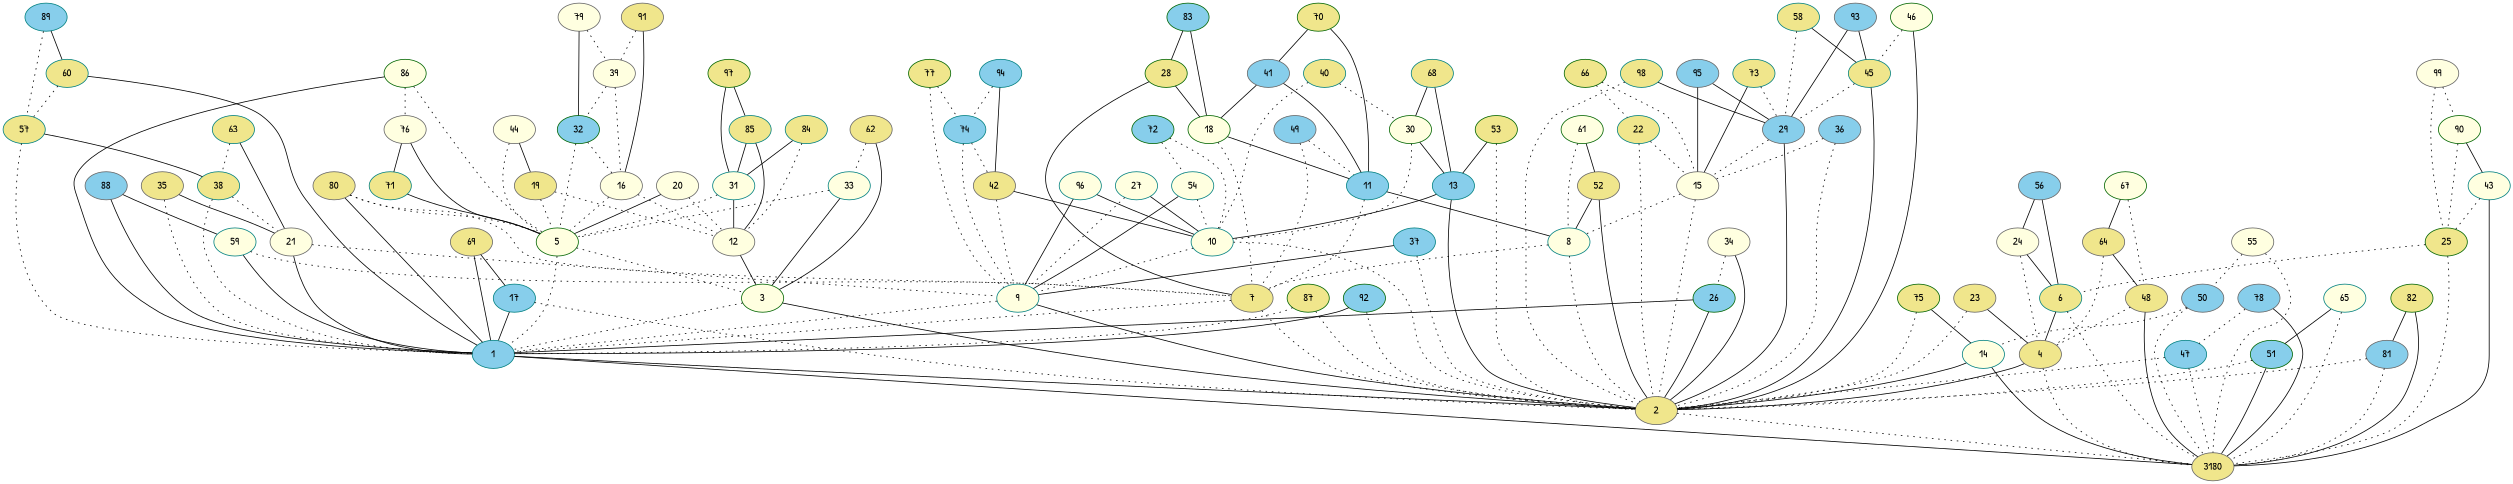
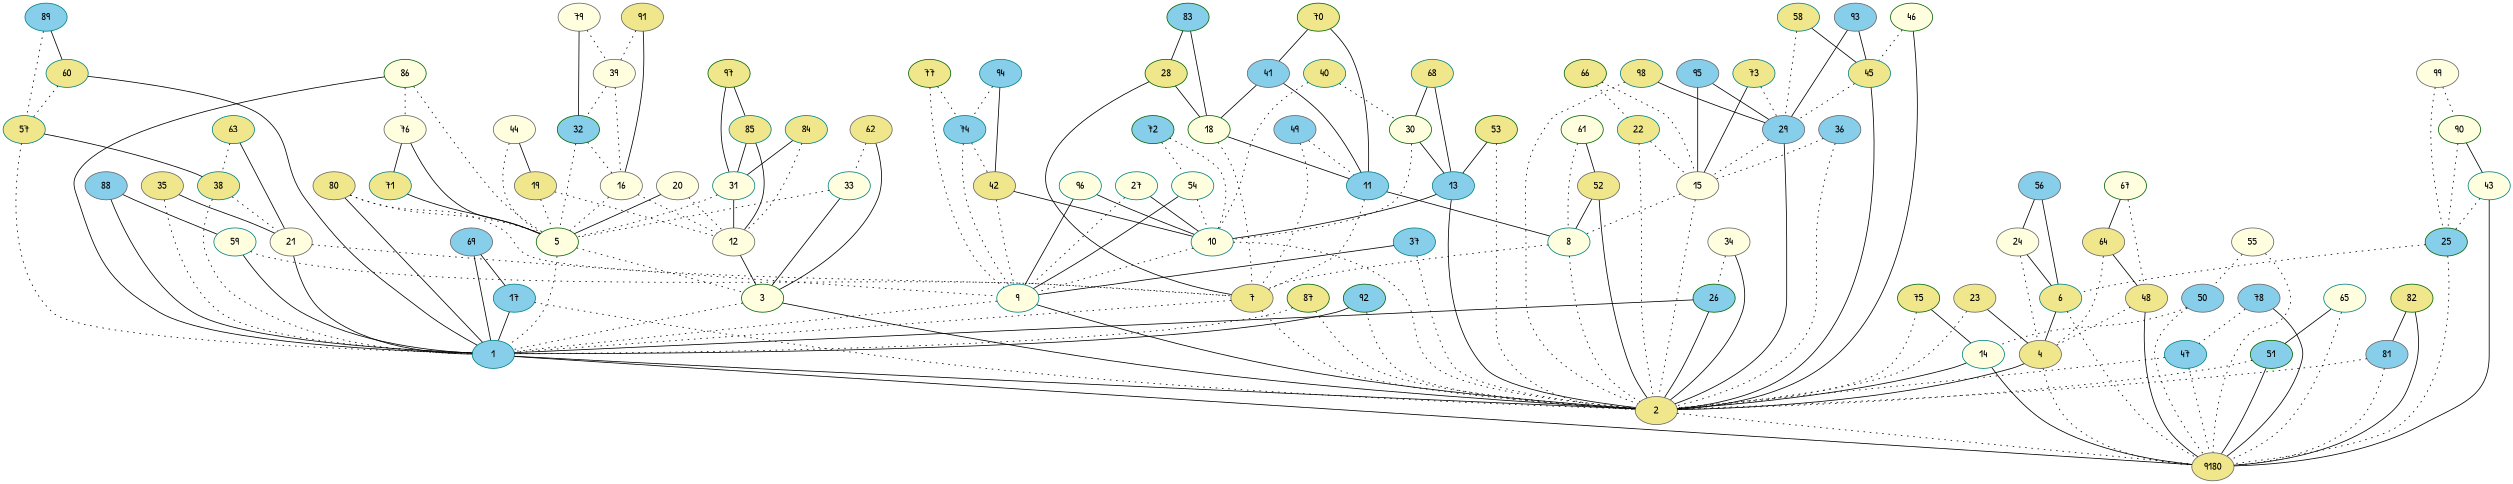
(471, 242) -> (471, 242)
(2446, 242) -> (2446, 242)
(2213, 467) -> (2213, 467)
